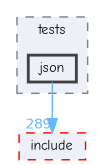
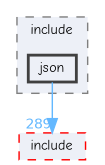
(52, 30) -> (52, 30)
